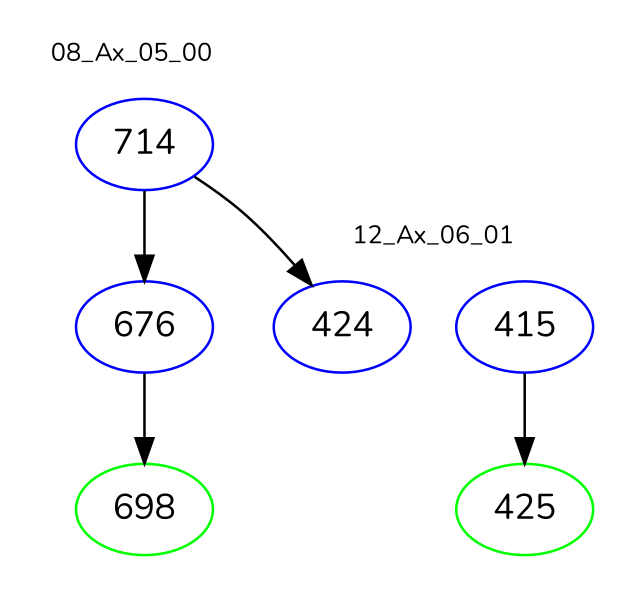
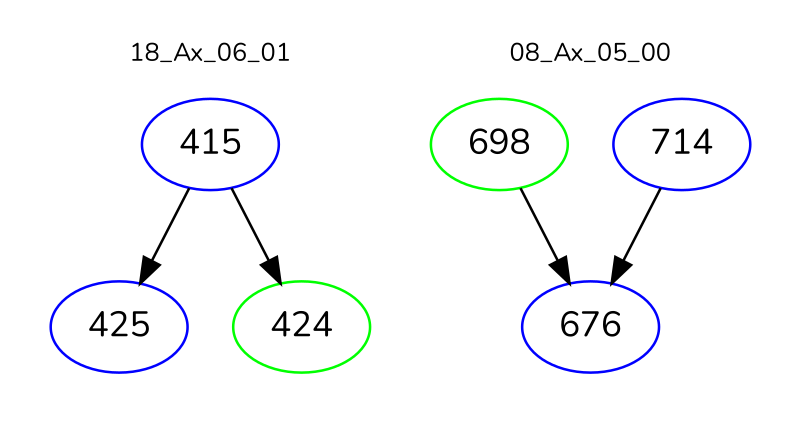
(433, 237) -> (210, 54)
(270, 238) -> (250, 224)
(342, 327) -> (302, 327)
(144, 406) -> (539, 224)
(525, 509) -> (119, 327)
